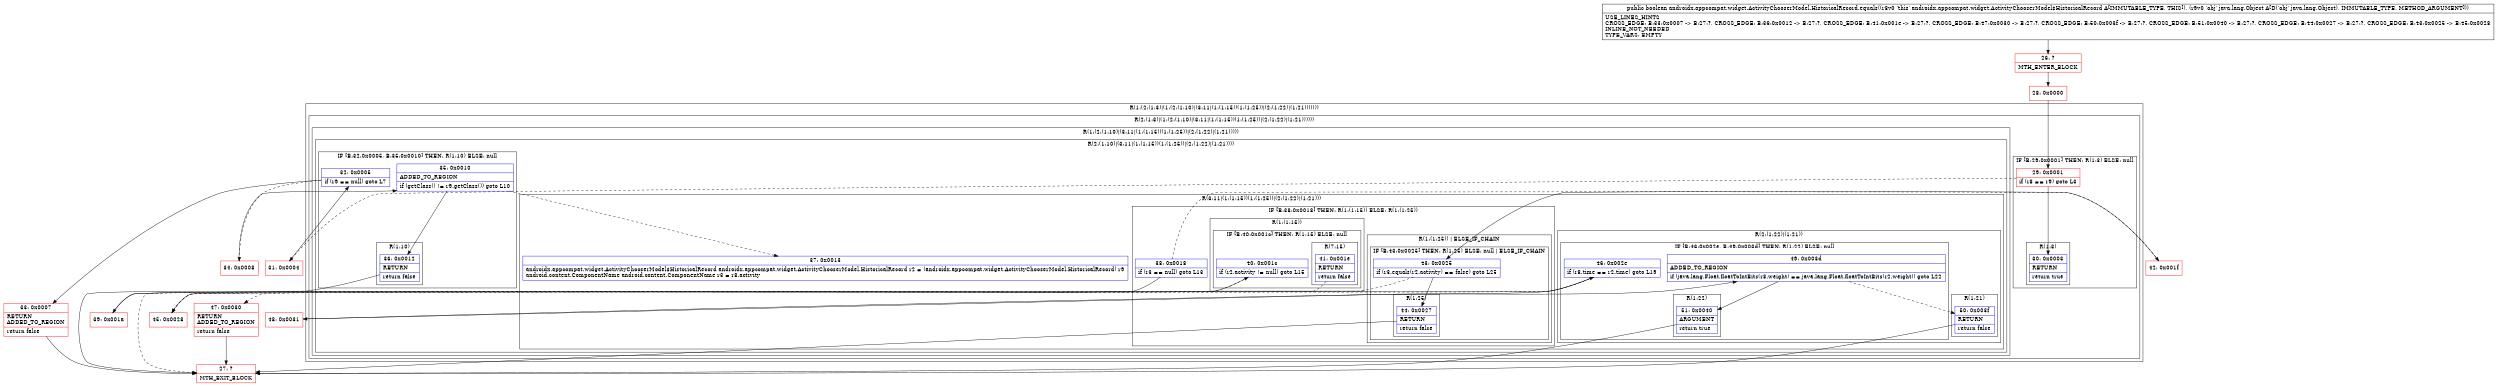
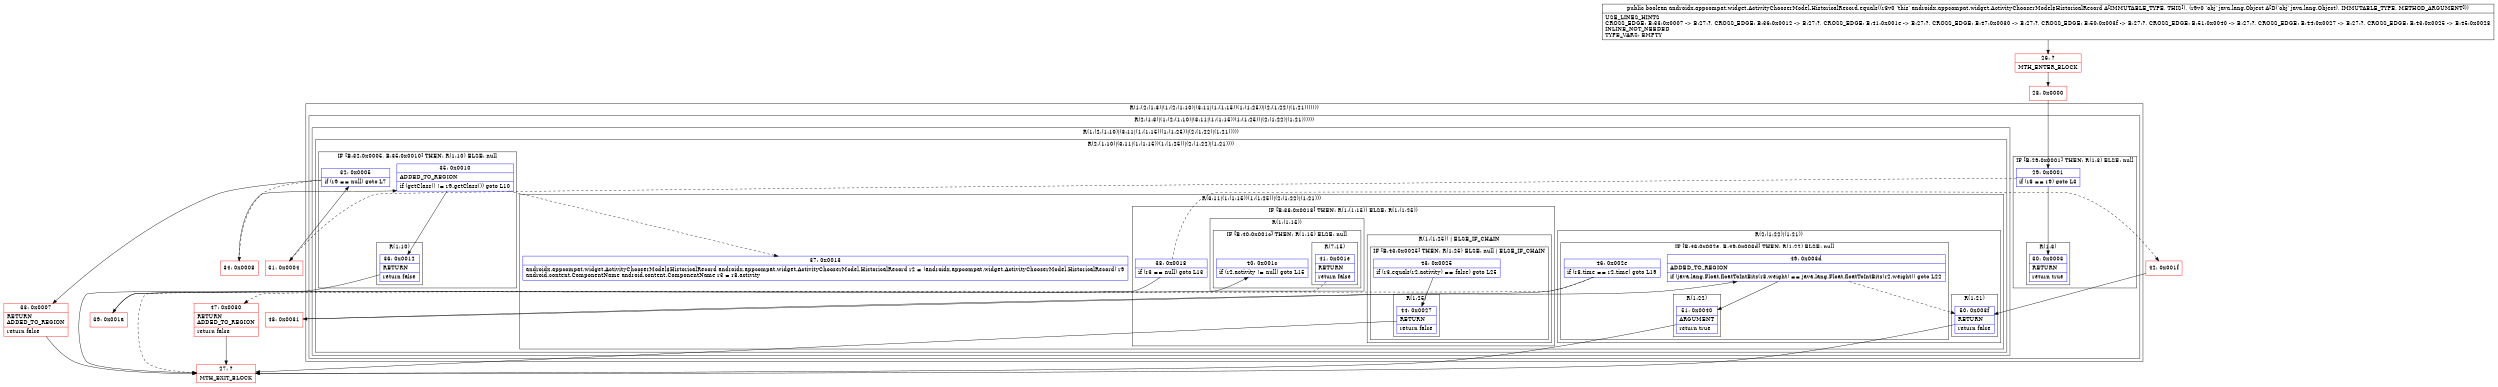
(2048, 178) -> (2048, 178)
(1808, 192) -> (2072, 293)
(168, 320) -> none
